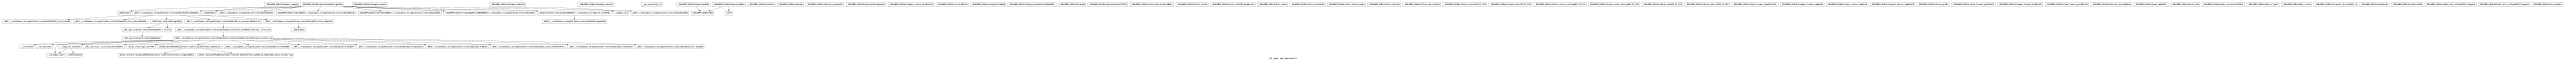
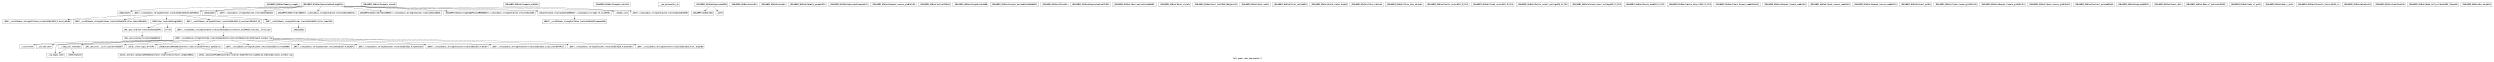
(693, 5) -> none
(2504, 5) -> none
